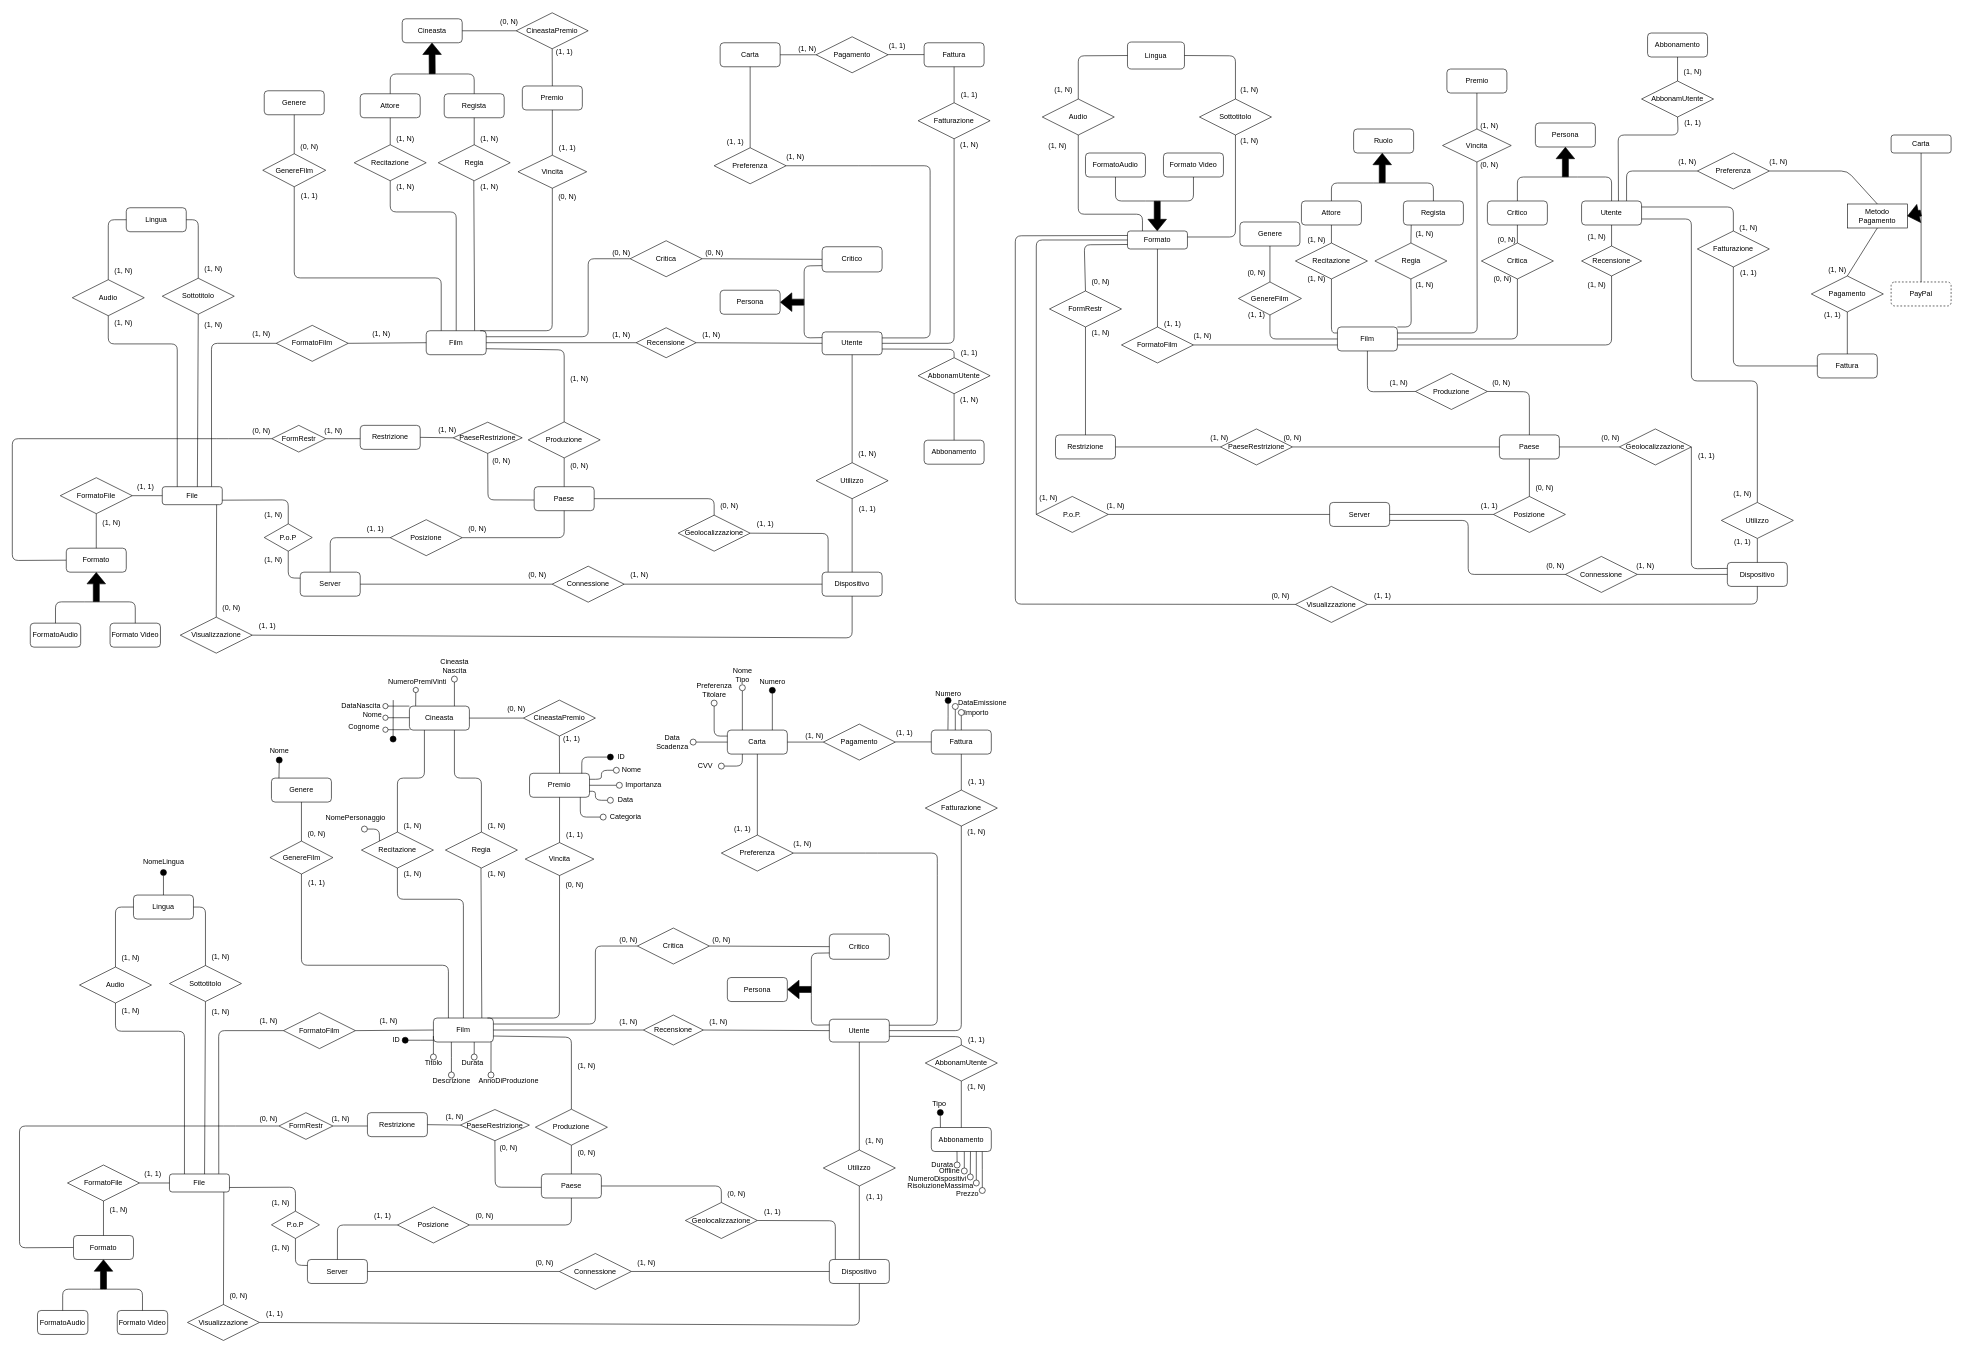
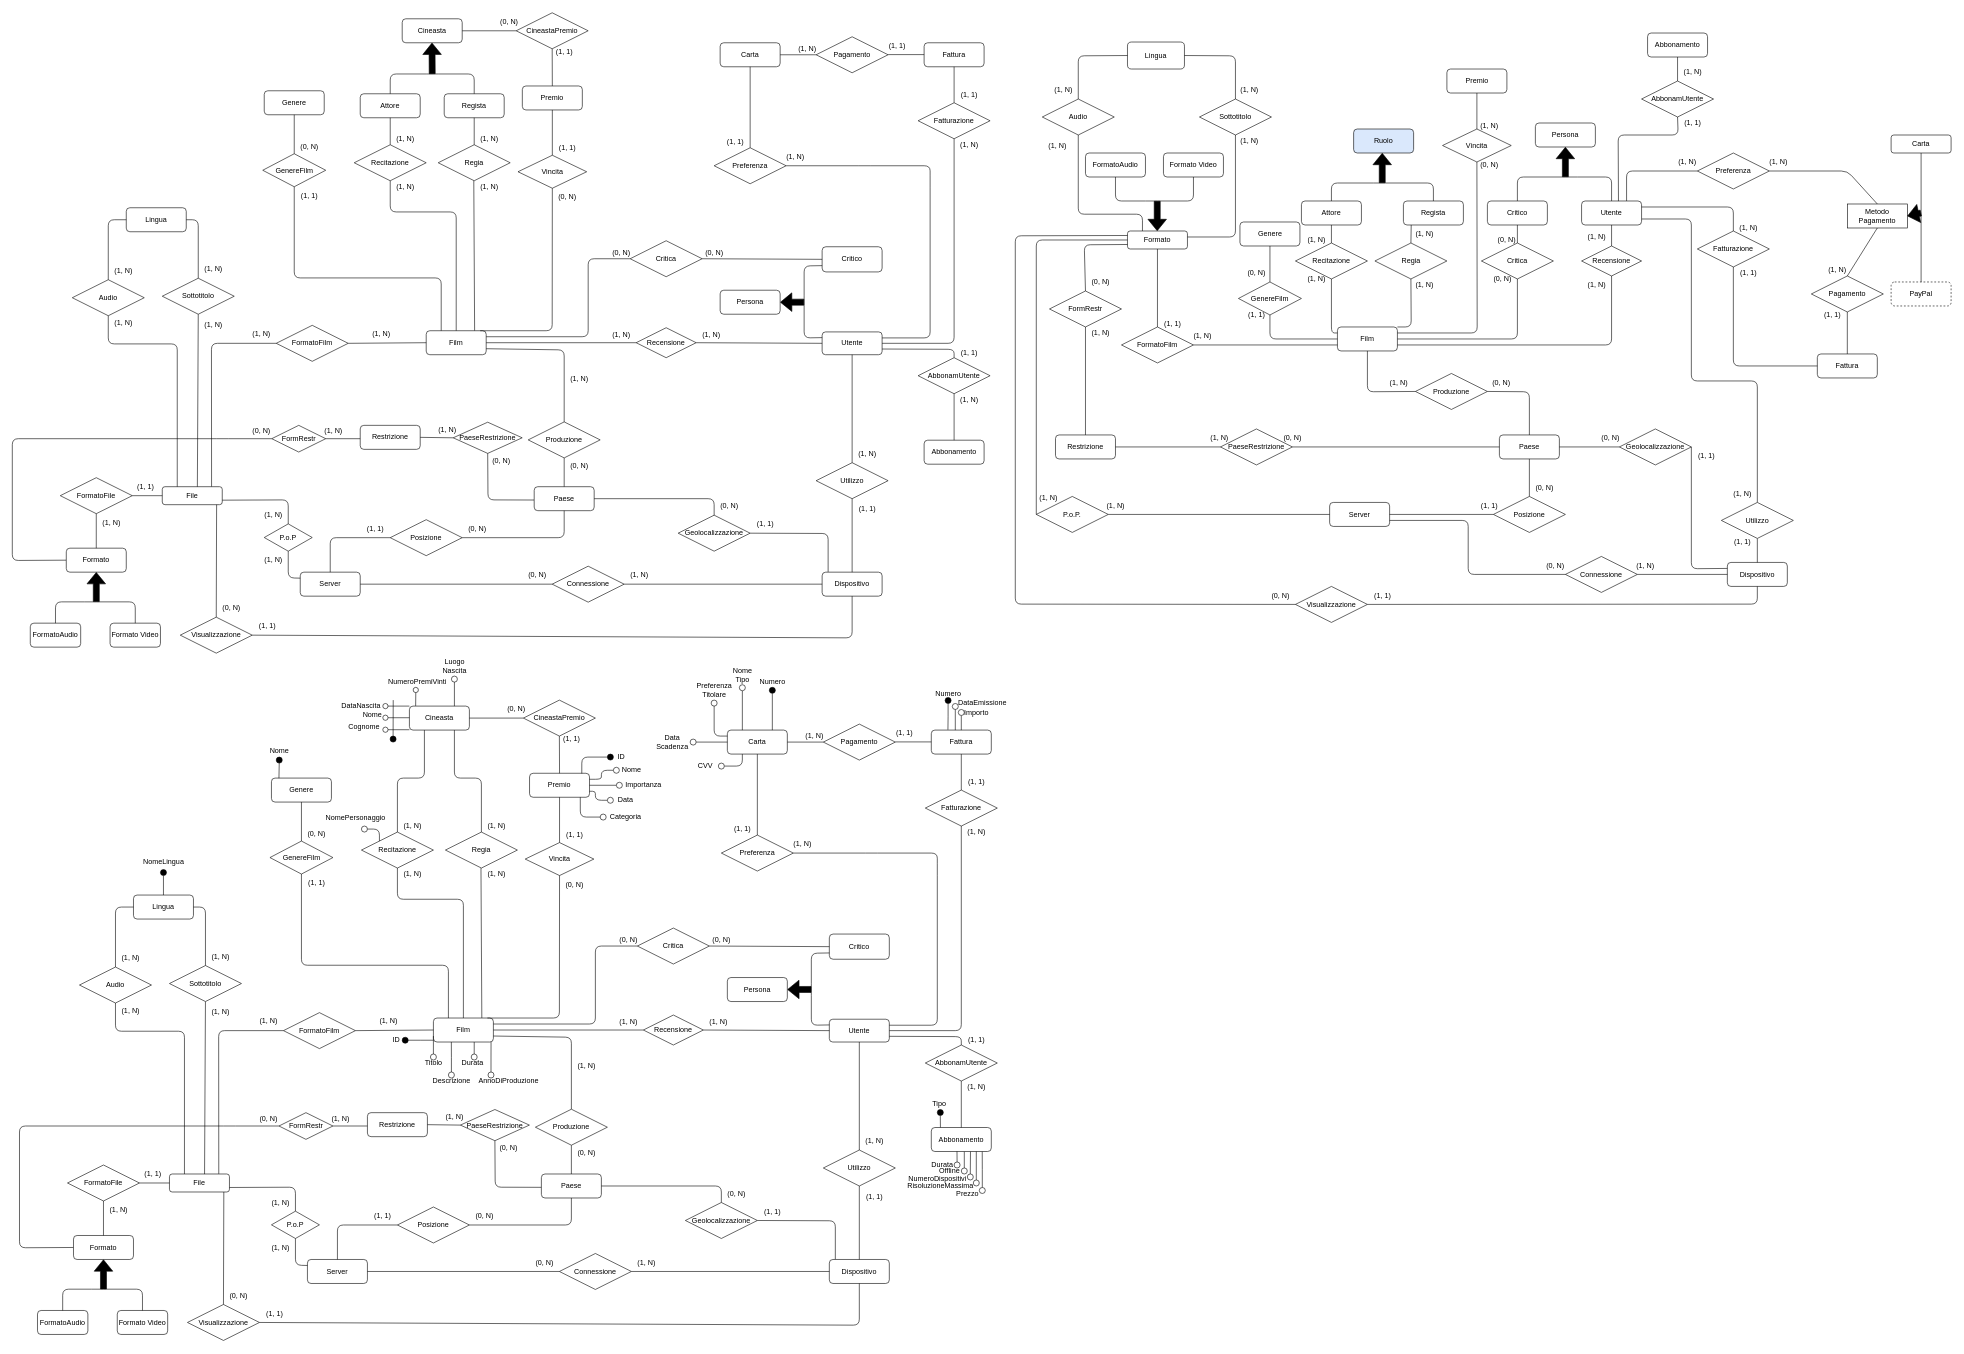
(1384, 141) -> (1384, 141)
(455, 666) -> (455, 666)
